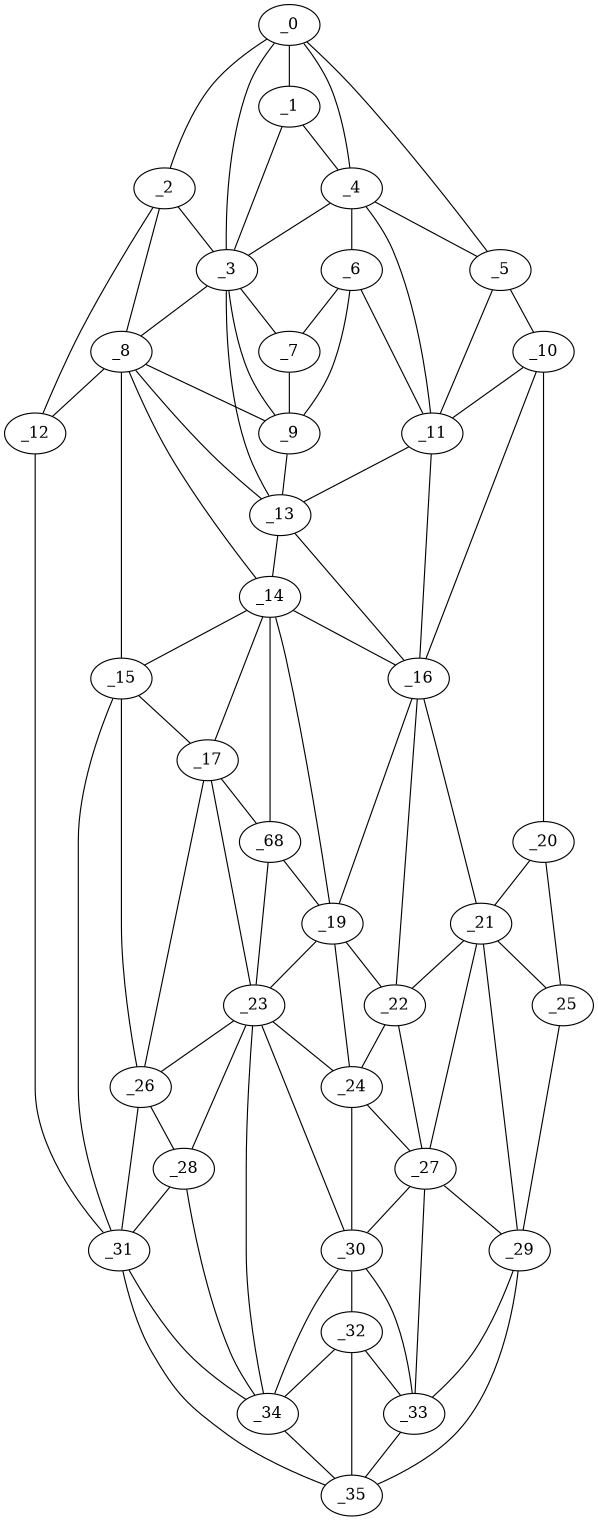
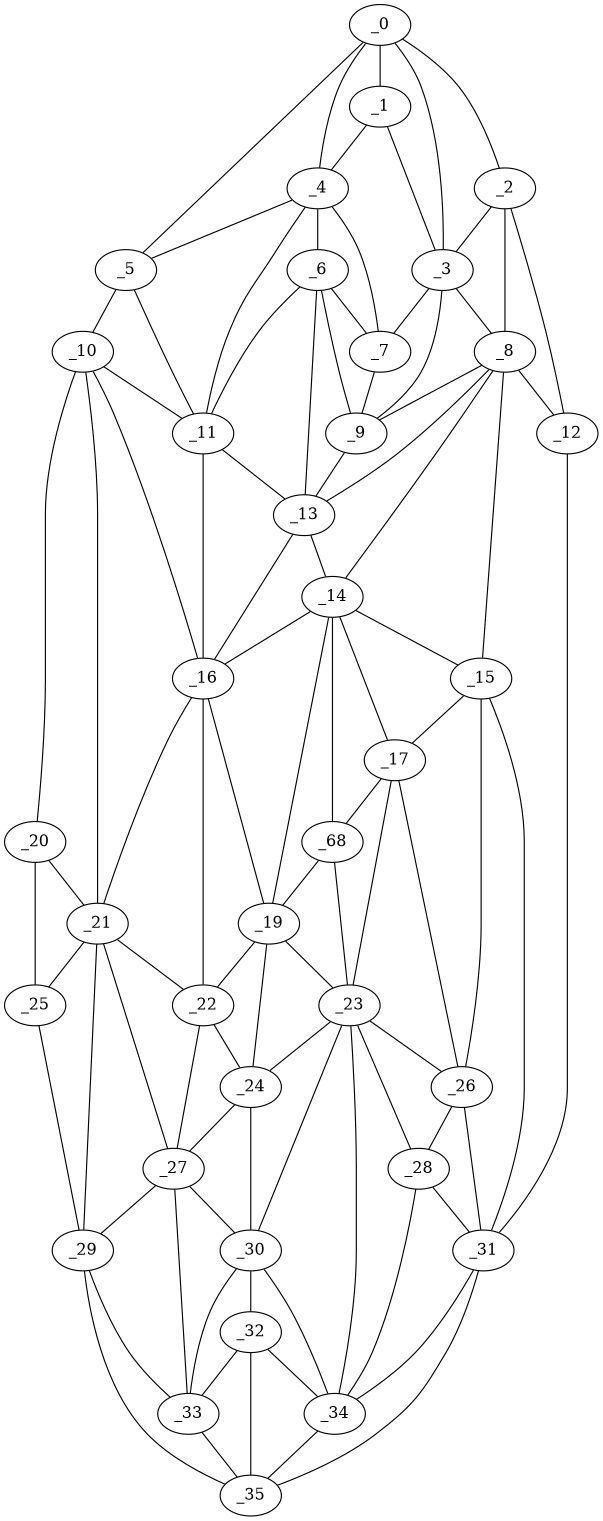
(289, 229) -> (364, 266)
(234, 396) -> (311, 393)
none -> (98, 637)
